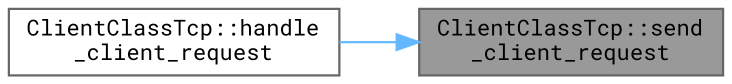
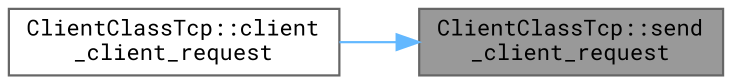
(174, 42) -> (174, 42)
